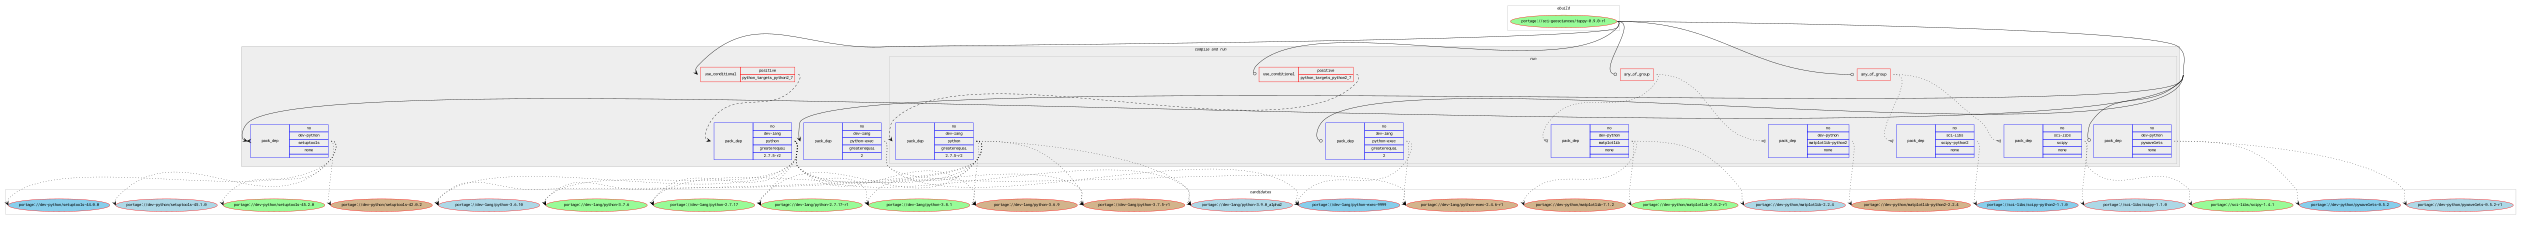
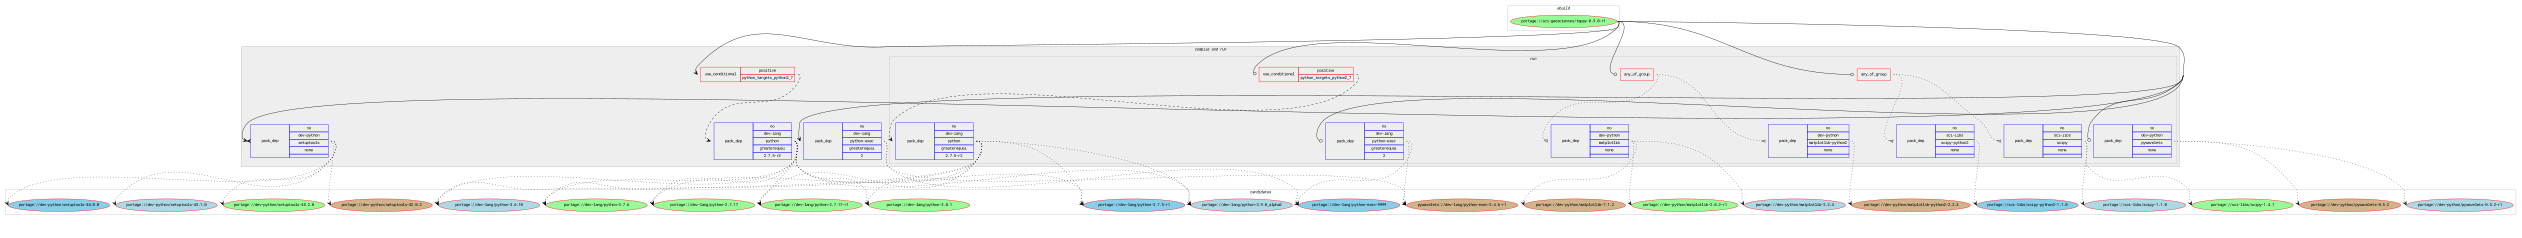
(1027, 205) -> none
(1134, 205) -> (1134, 205)
(1462, 205) -> (1462, 205)
(2350, 205) -> (2350, 205)
